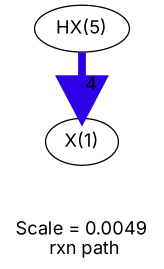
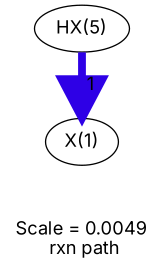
(88, 85) -> (88, 85)
